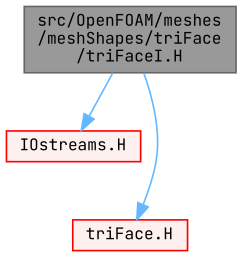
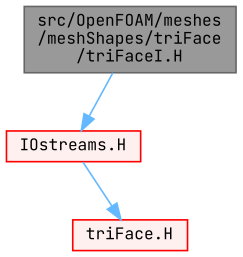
(158, 139) -> (97, 184)
